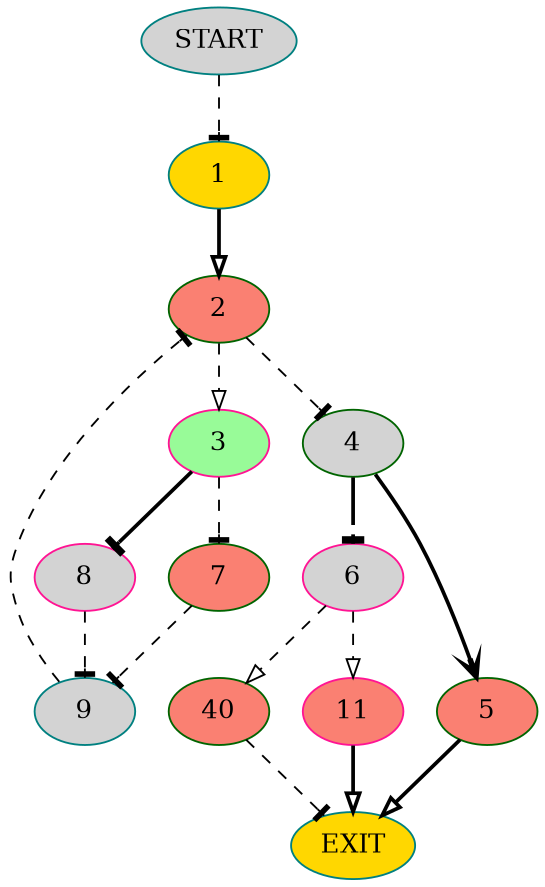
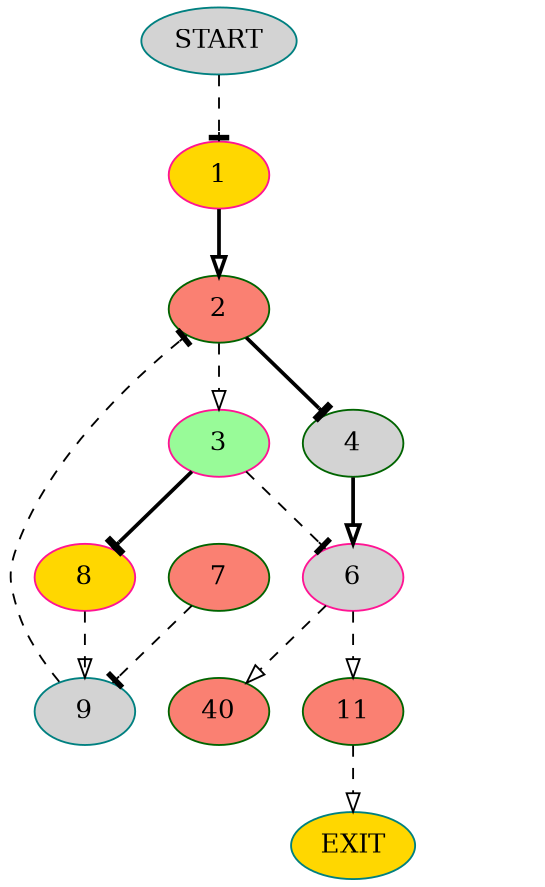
(219, 175) -> (219, 175)
(282, 373) -> (282, 373)
(353, 501) -> (353, 501)
(219, 506) -> (282, 507)
(85, 577) -> (85, 577)
(85, 640) -> (85, 640)
(353, 711) -> (353, 711)
(487, 711) -> none
(353, 769) -> (353, 769)
(282, 774) -> none
